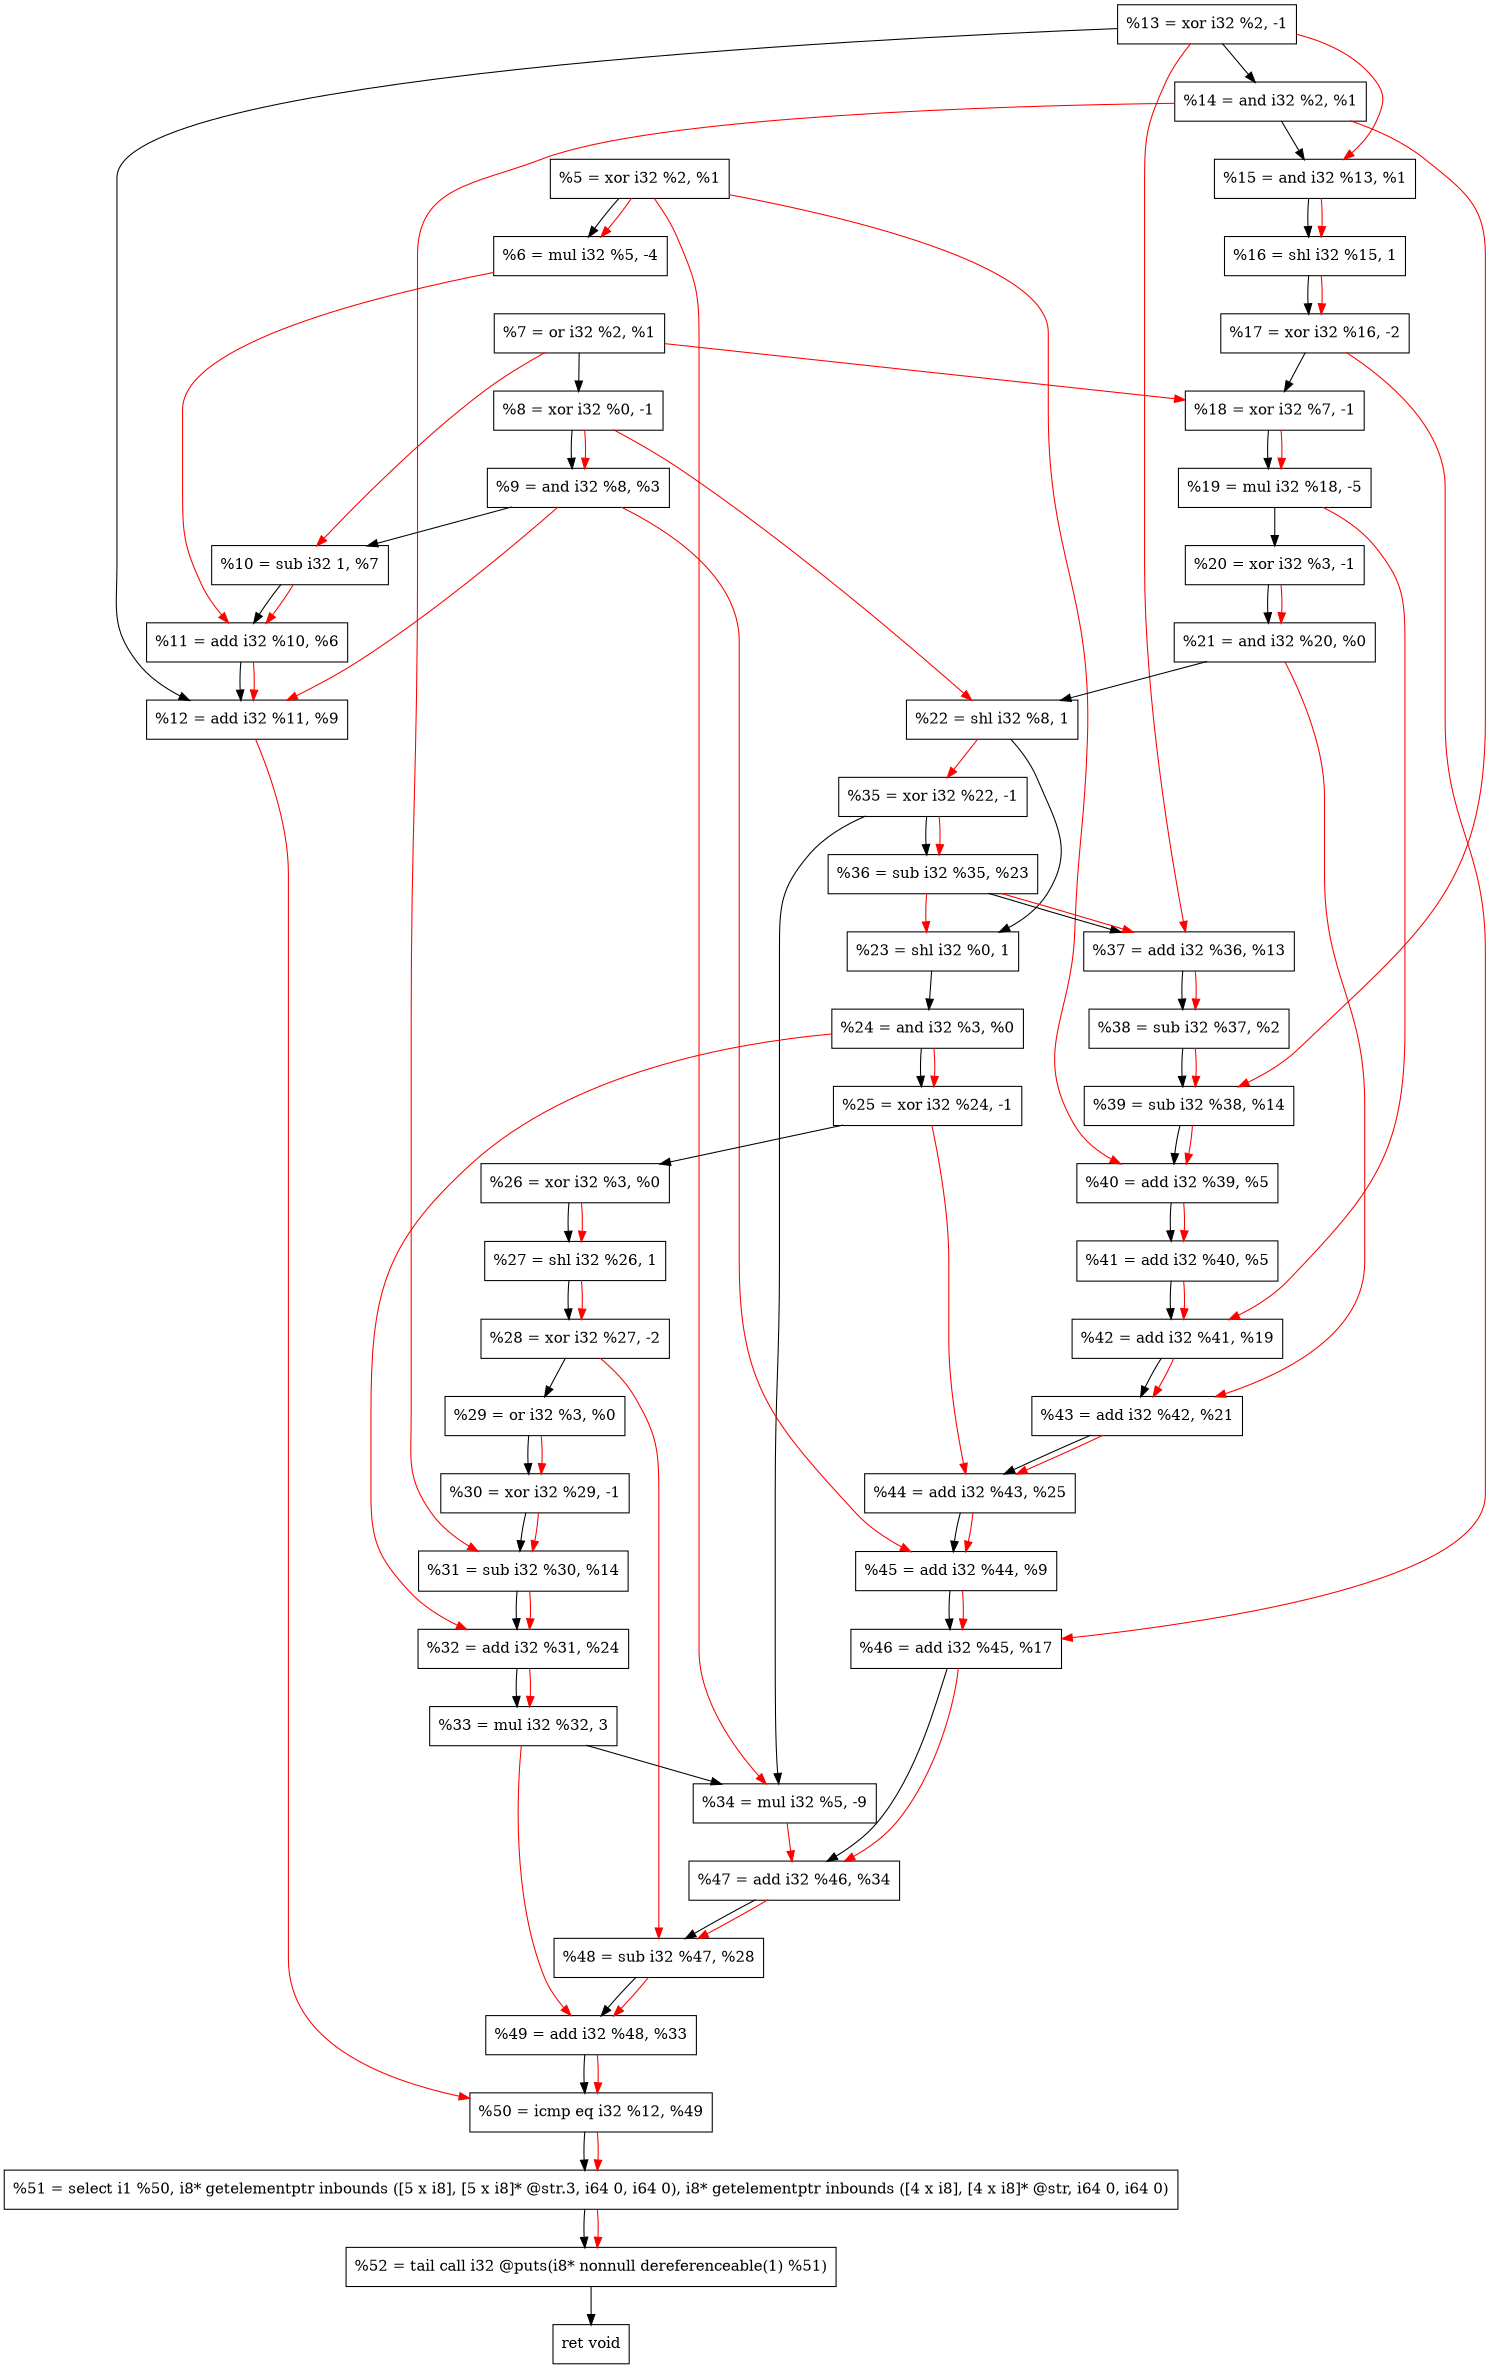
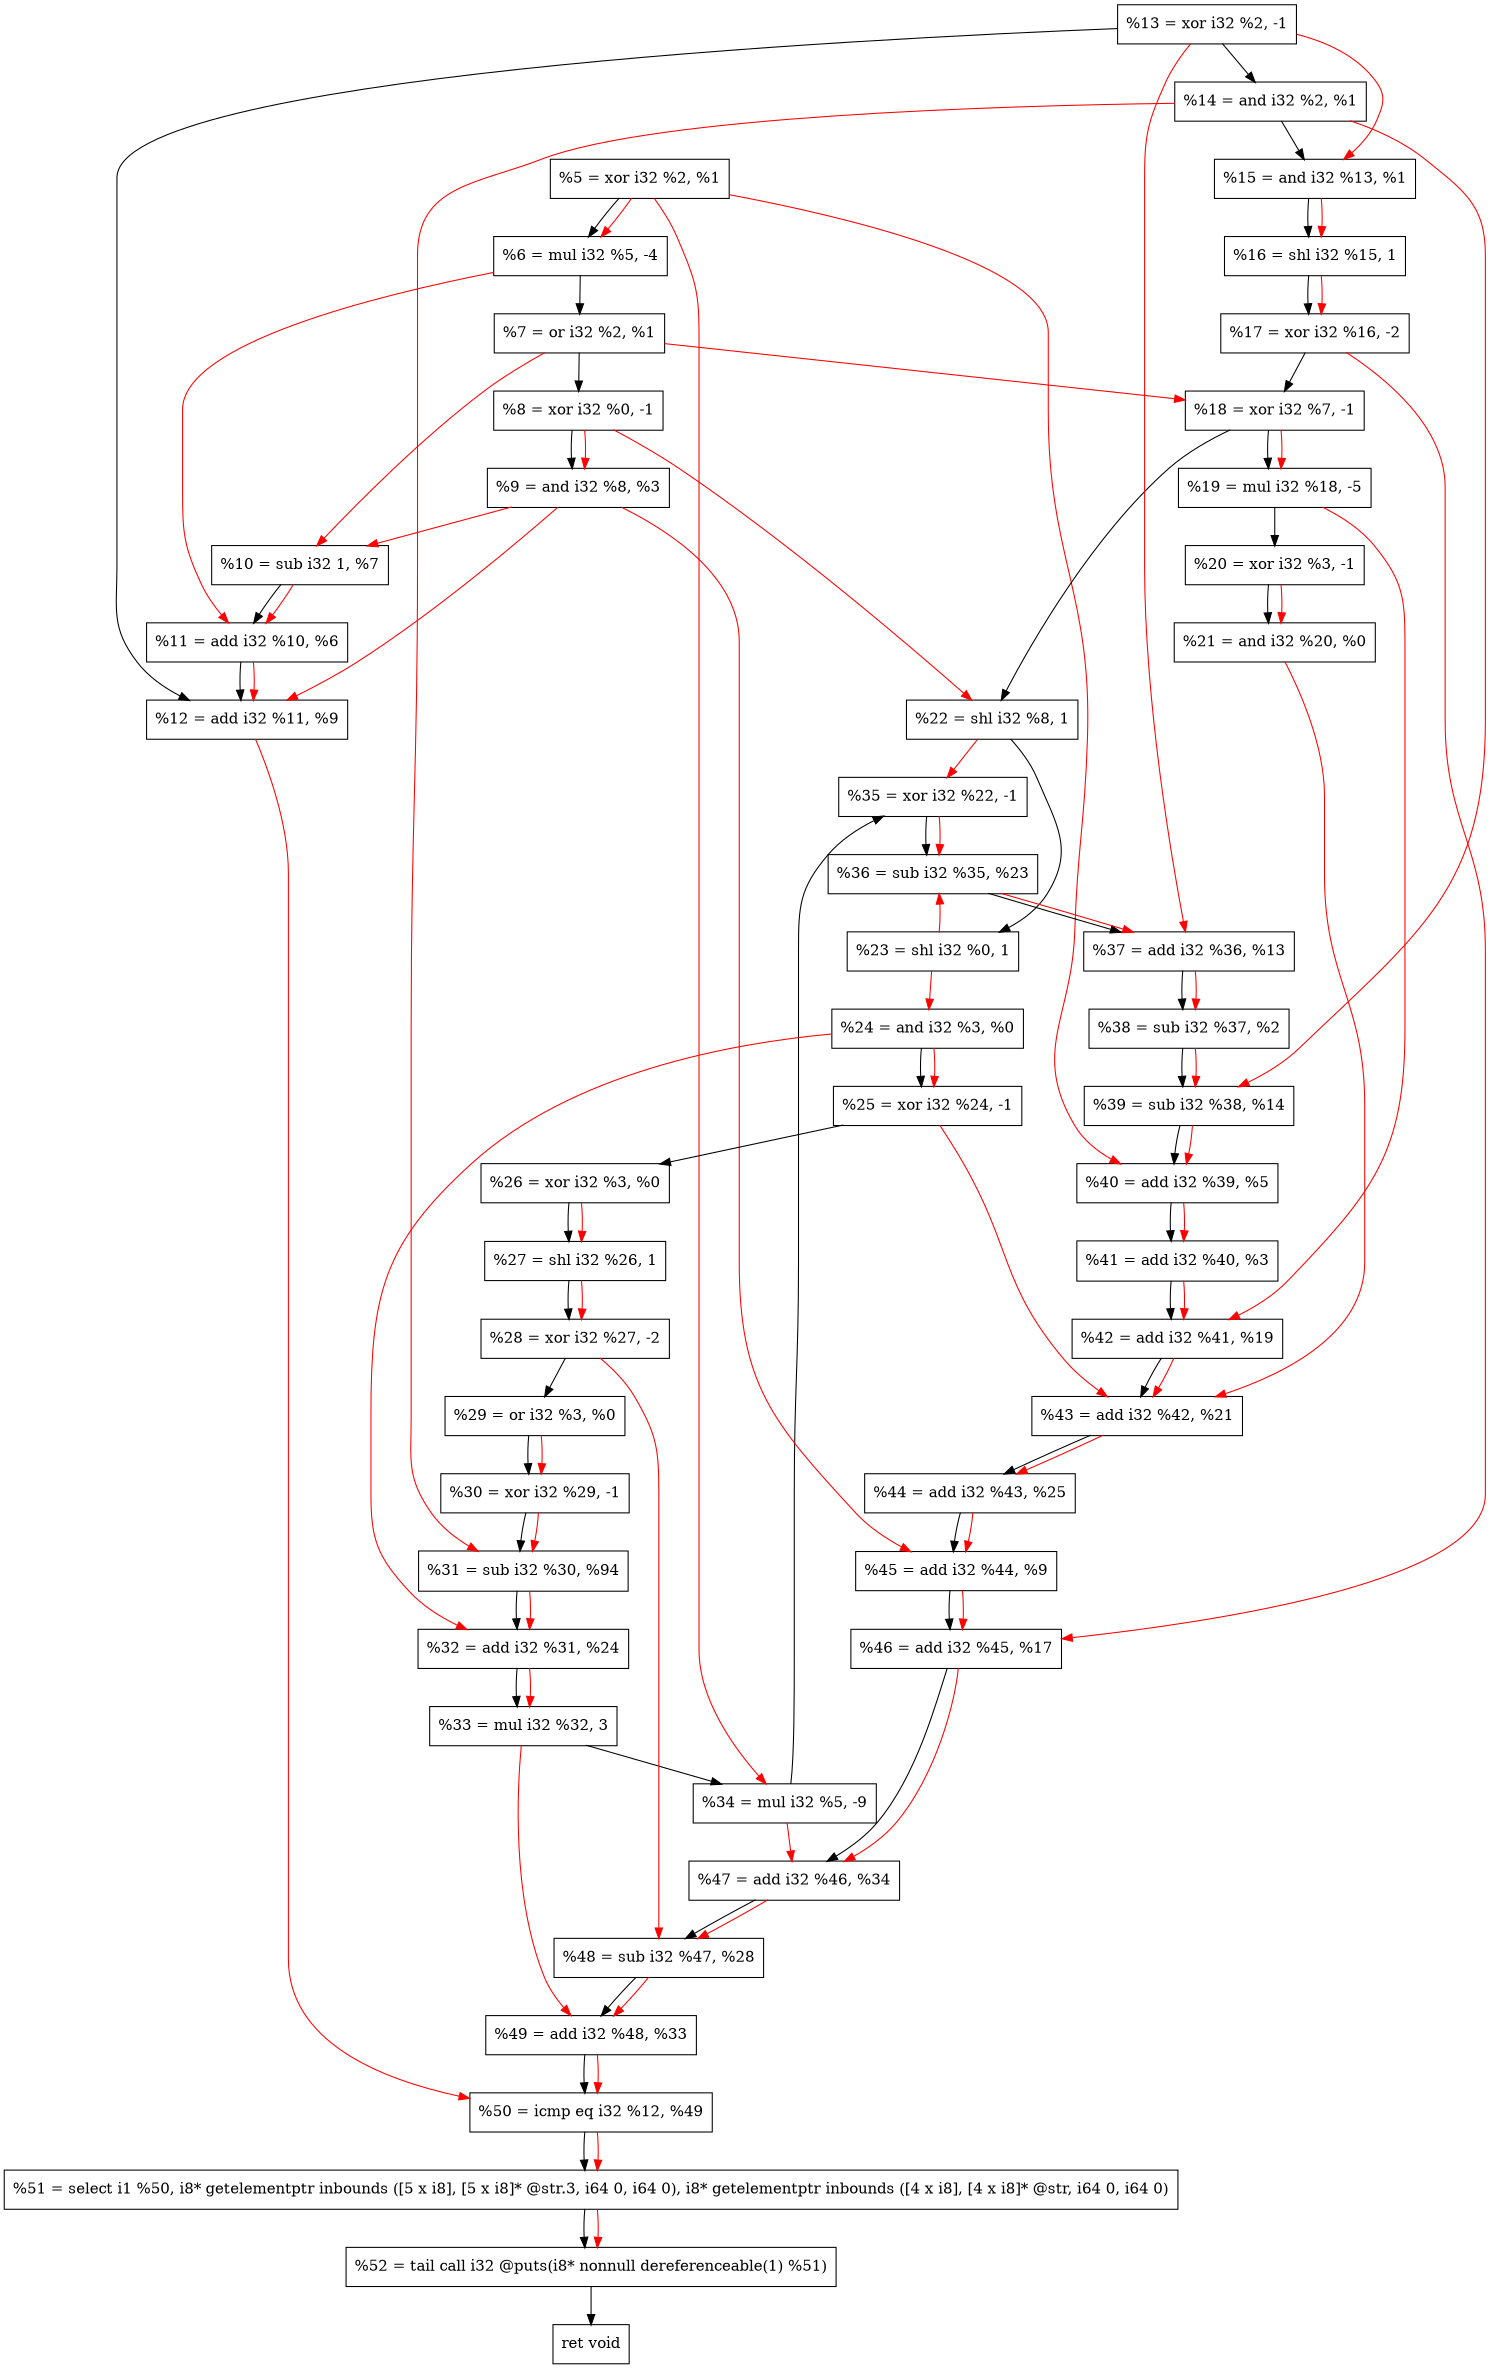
none -> (580, 290)
(445, 525) -> (445, 525)
(1139, 680) -> (1100, 544)
(926, 908) -> (940, 918)
(931, 985) -> (931, 985)
(1177, 1261) -> (1177, 1261)
(779, 1276) -> (798, 1287)
(949, 1294) -> (1008, 1265)
(523, 1571) -> (523, 1571)
